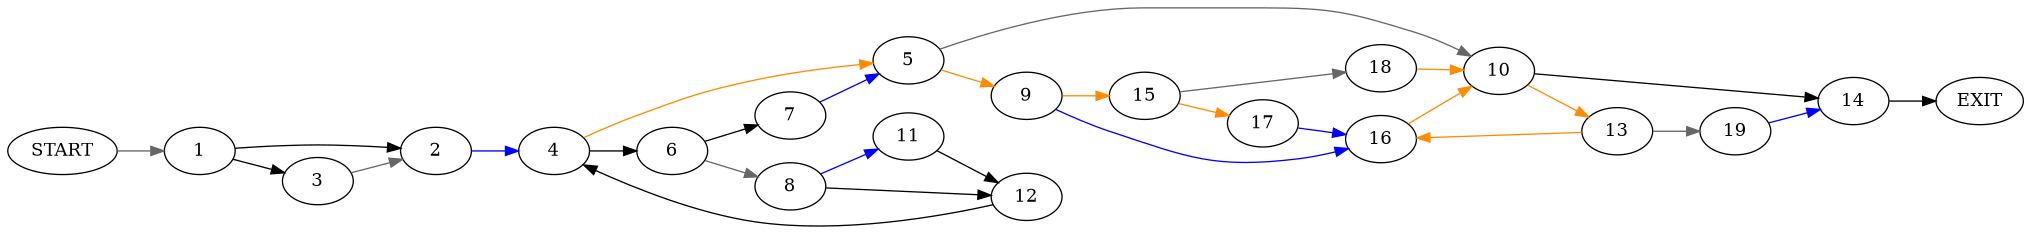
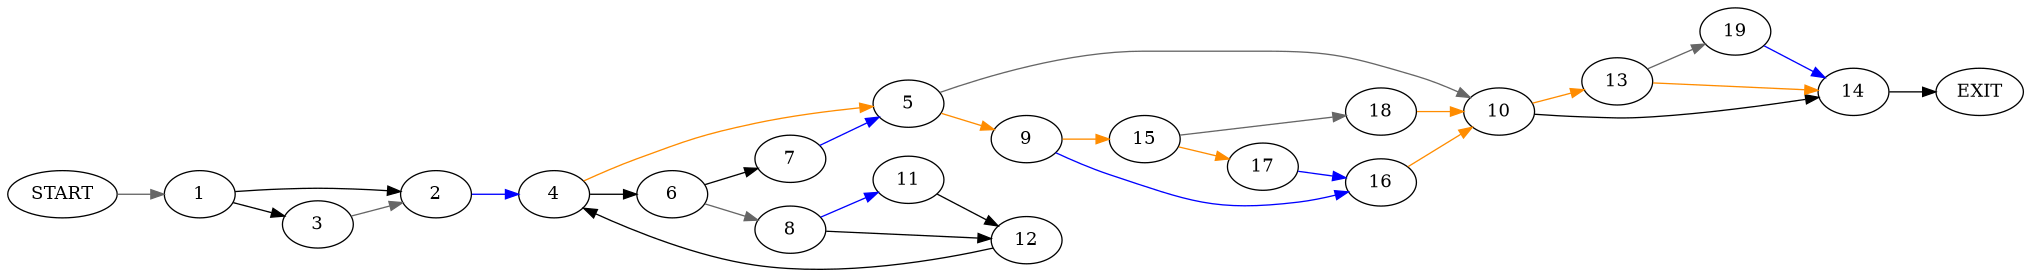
(1506, 135) -> (1729, 86)
